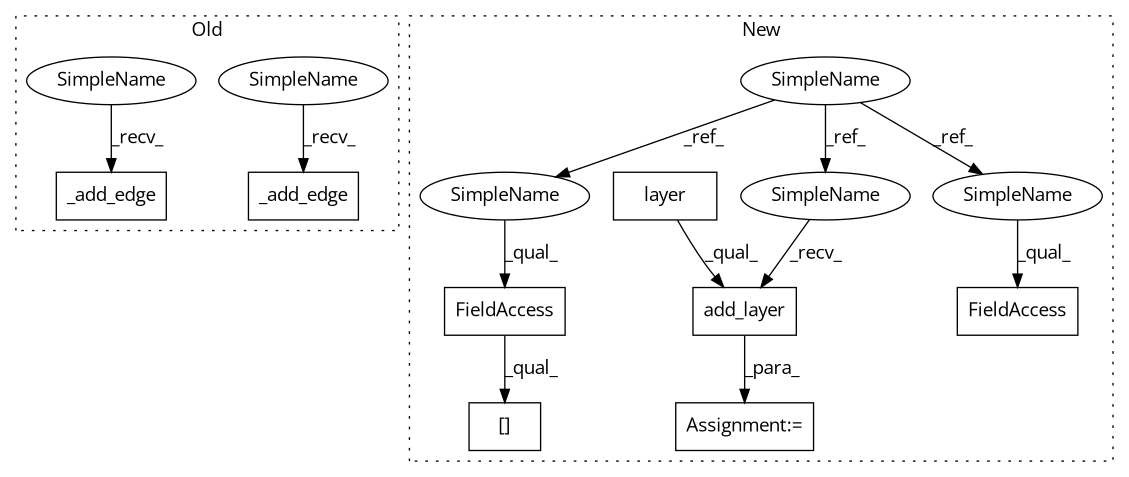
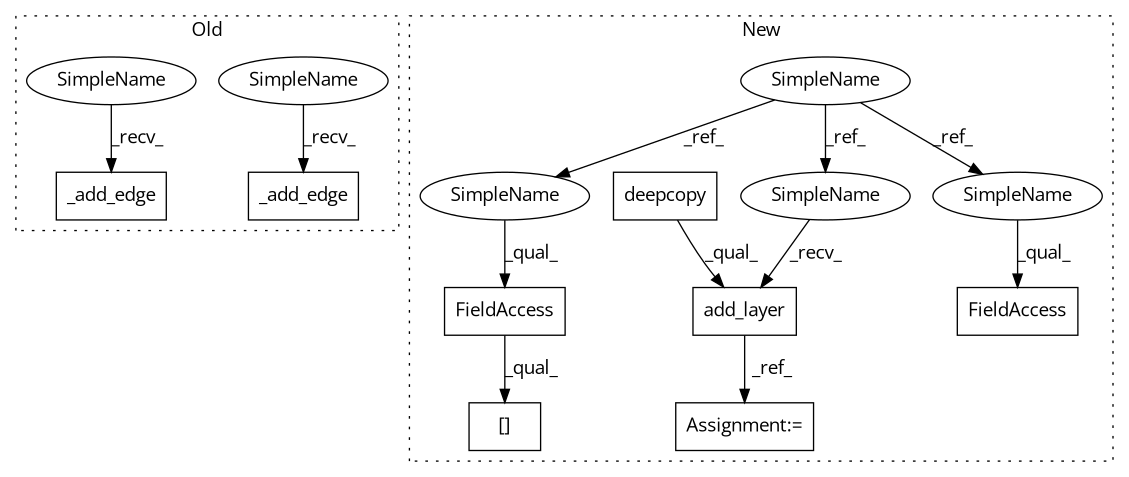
(665, 196) -> (665, 196)
(772, 369) -> (772, 369)
